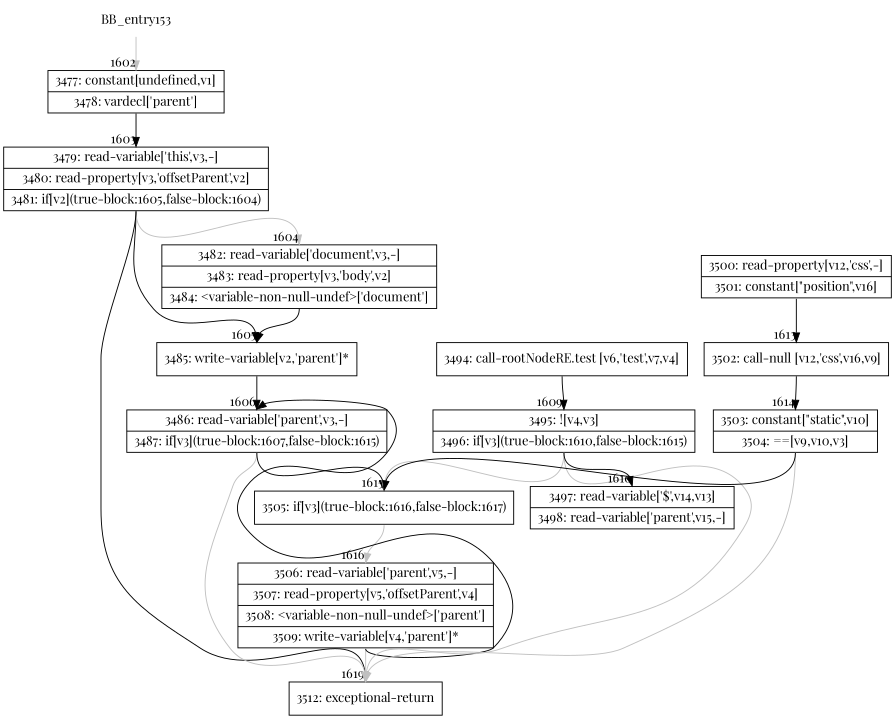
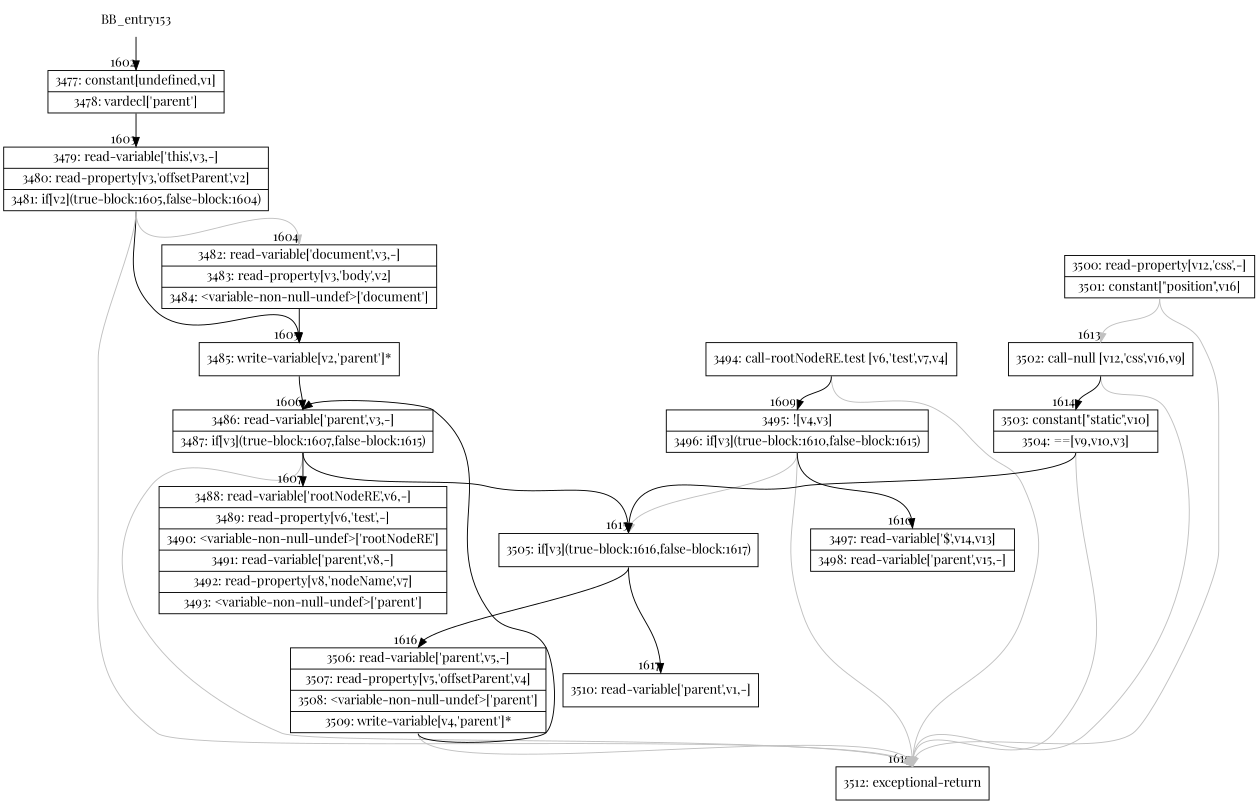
(136, 49) -> (136, 49)
(796, 316) -> (1135, 320)
none -> (1036, 523)
(381, 537) -> (528, 606)
(103, 538) -> (258, 742)
none -> (303, 550)
none -> (1196, 623)
none -> (1161, 635)
none -> (661, 690)
